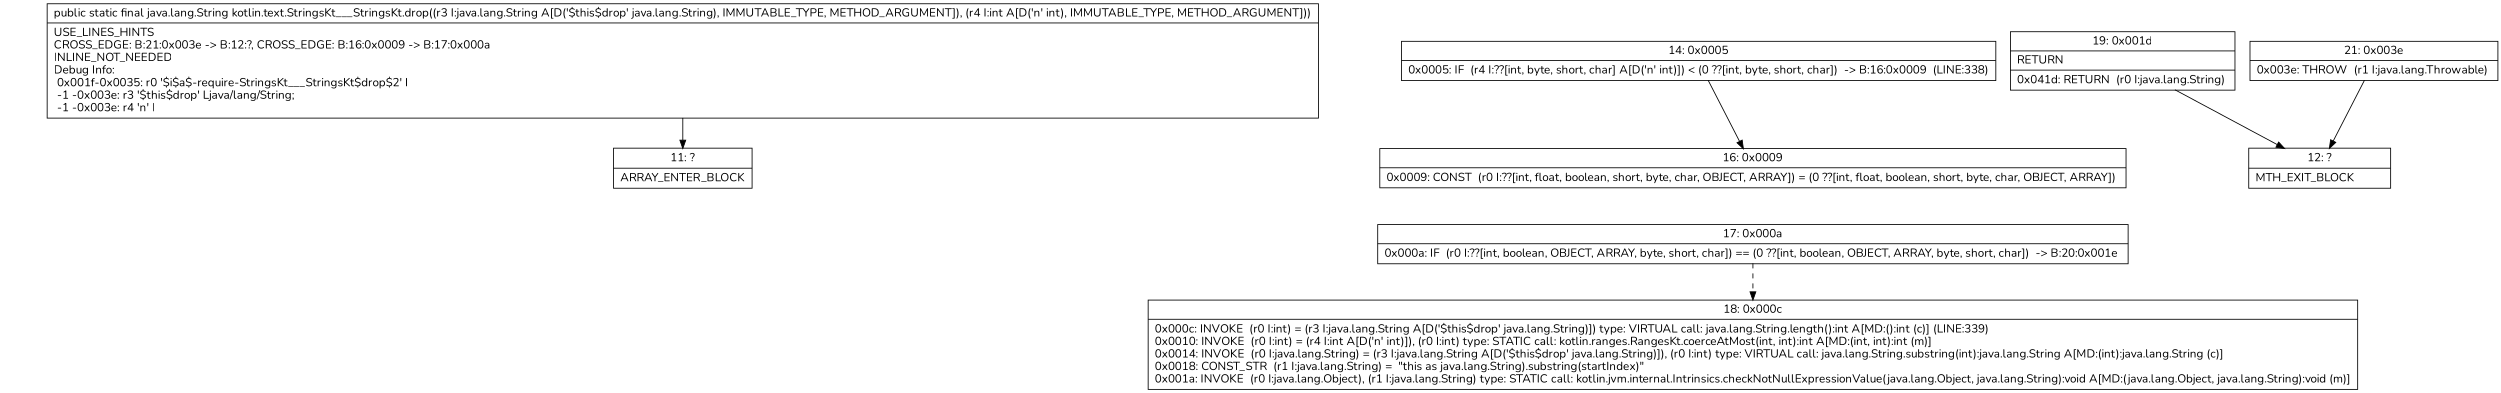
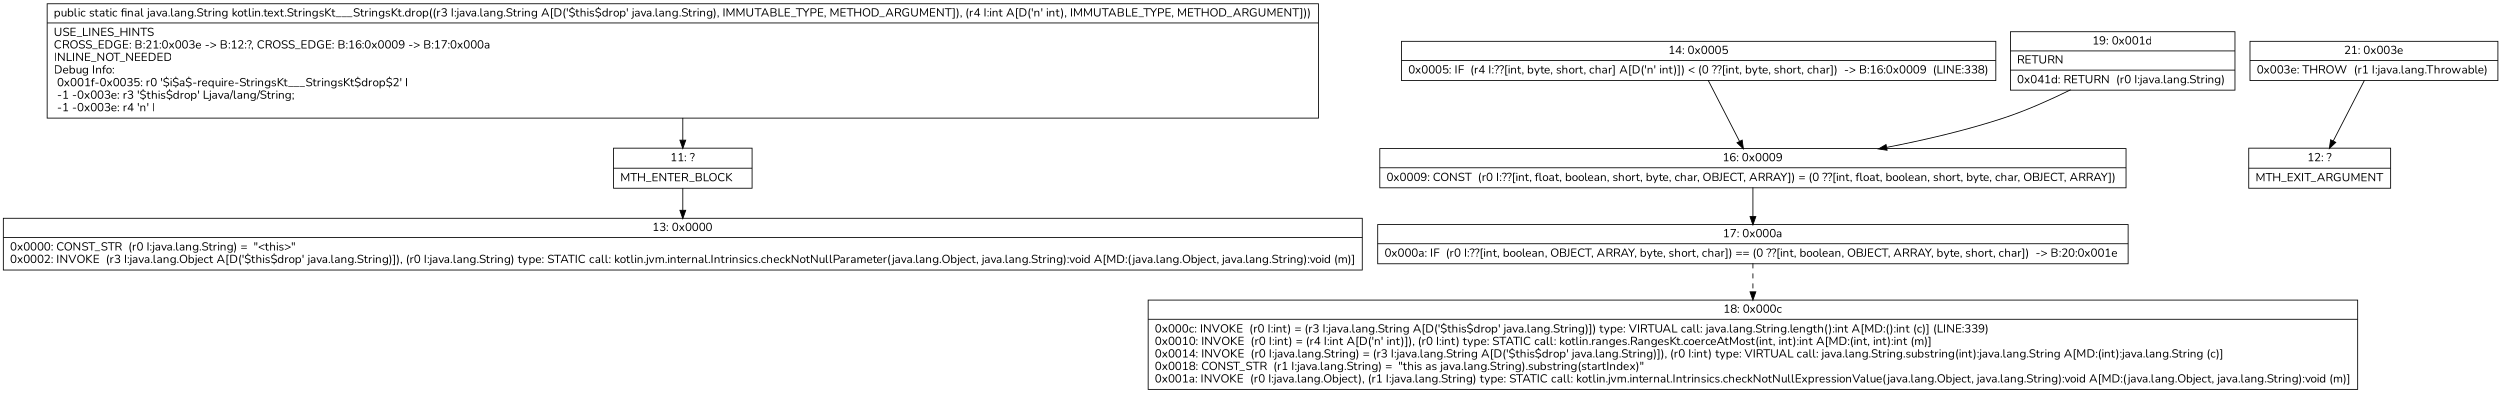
(2226, 117) -> (1981, 125)
(683, 178) -> (677, 178)
(2305, 178) -> (2320, 178)
none -> (1753, 202)
none -> (683, 244)
